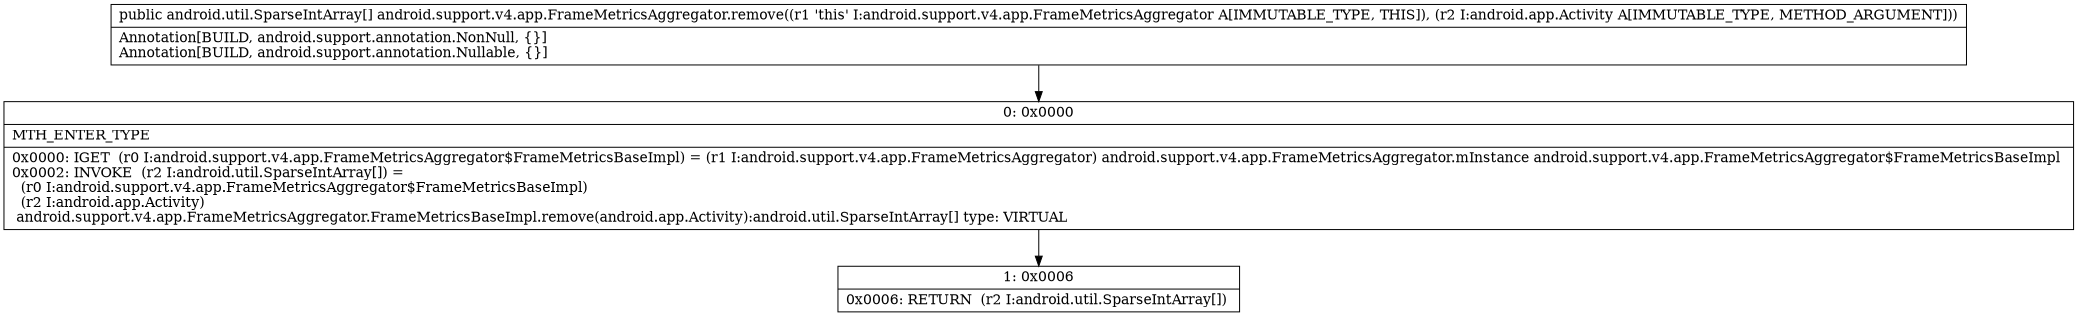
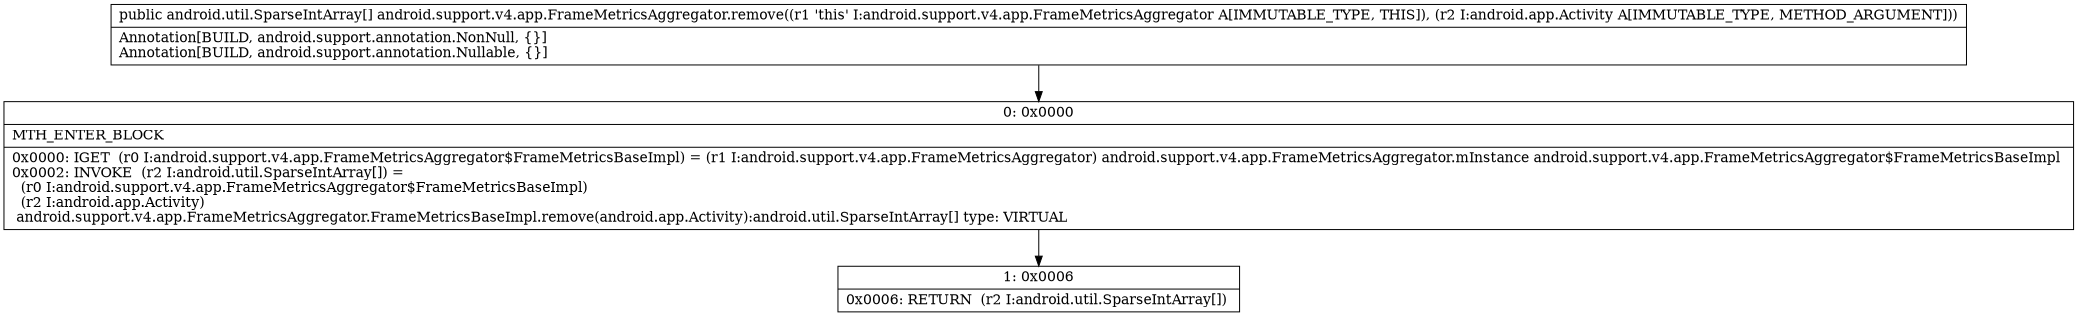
(81, 135) -> (88, 135)
